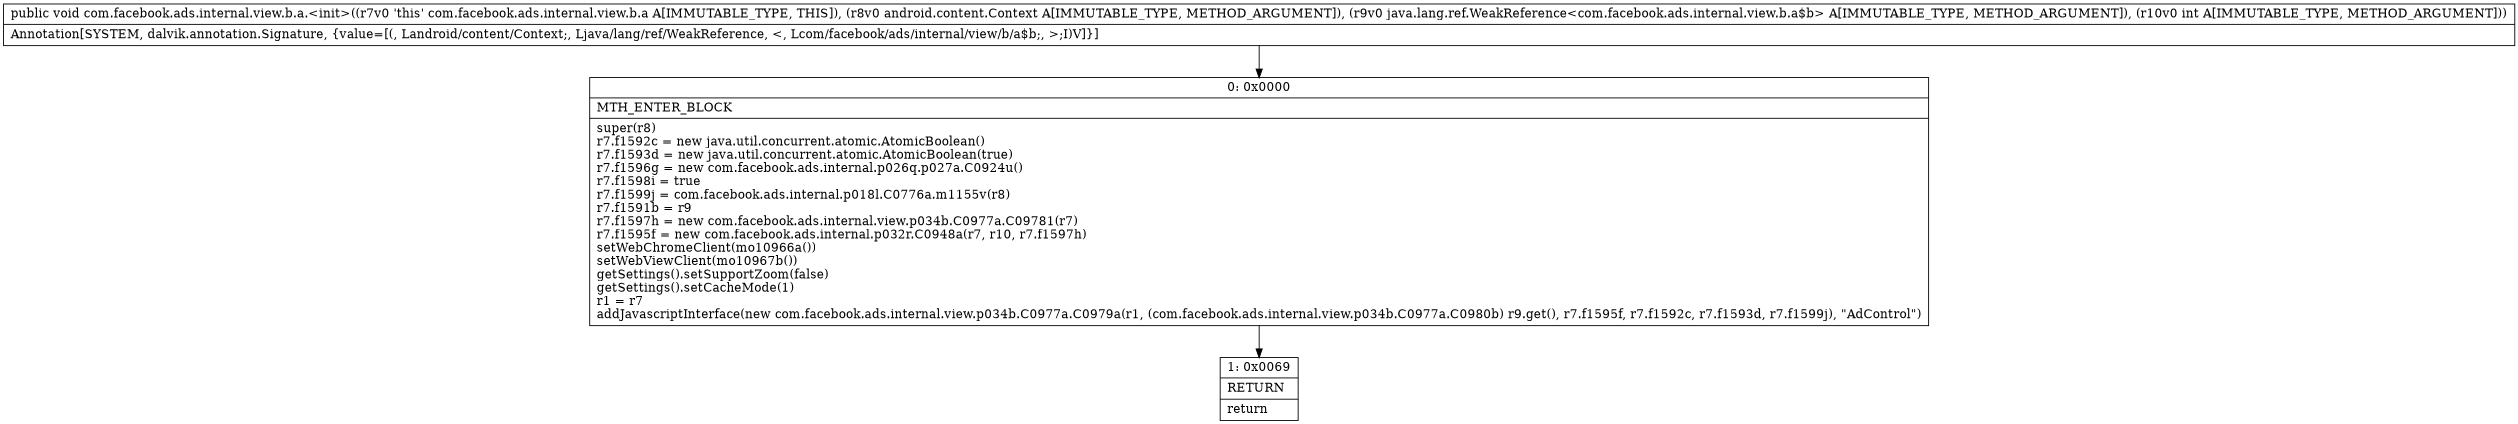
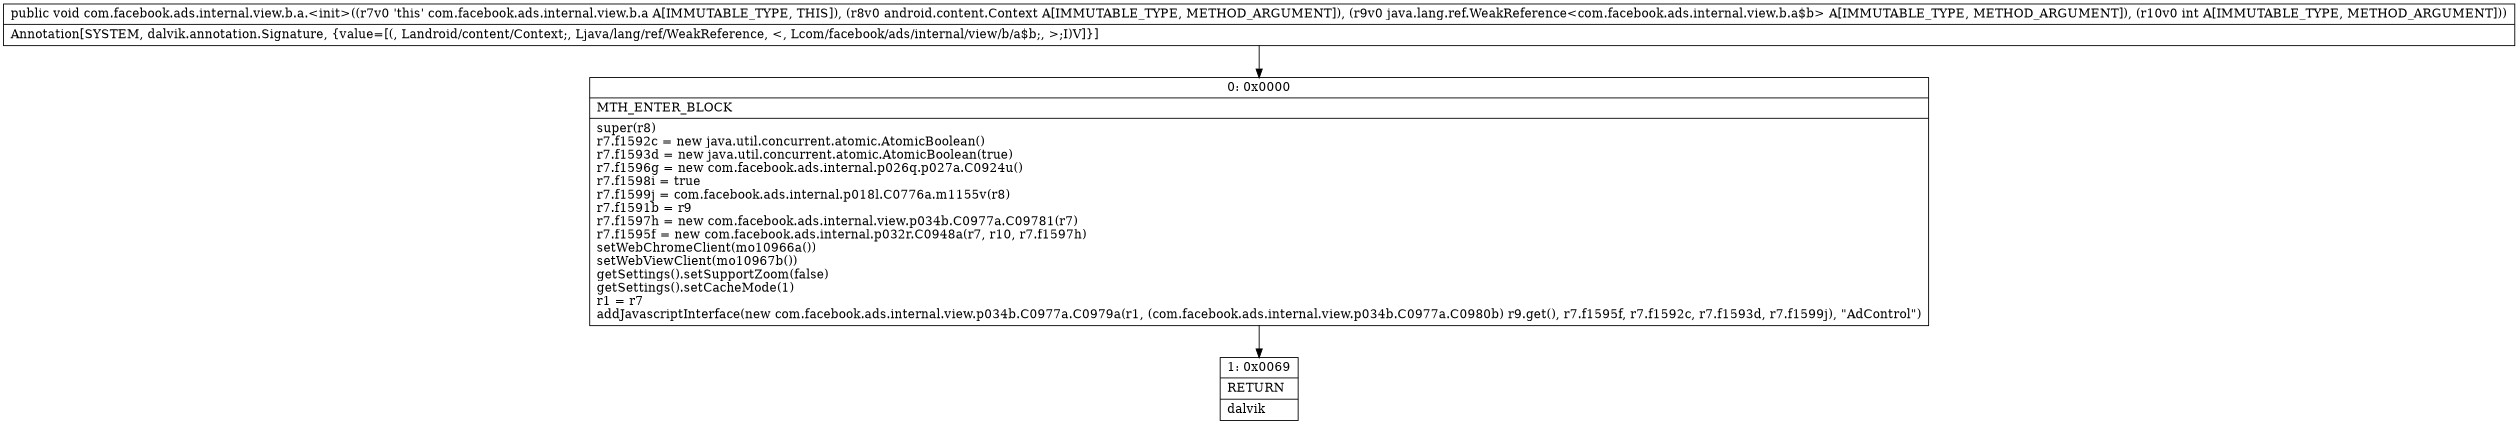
(1248, 409) -> (1246, 409)
